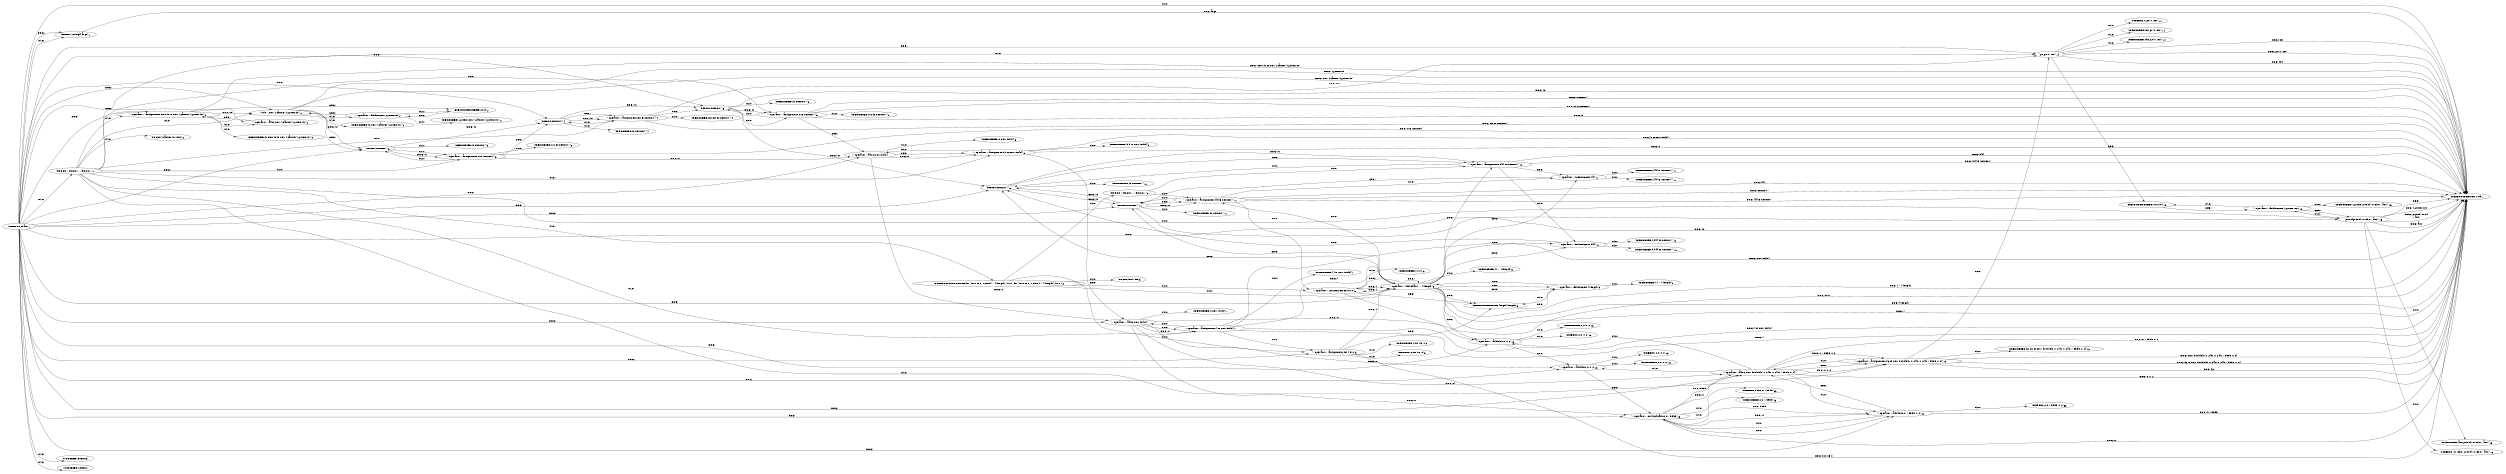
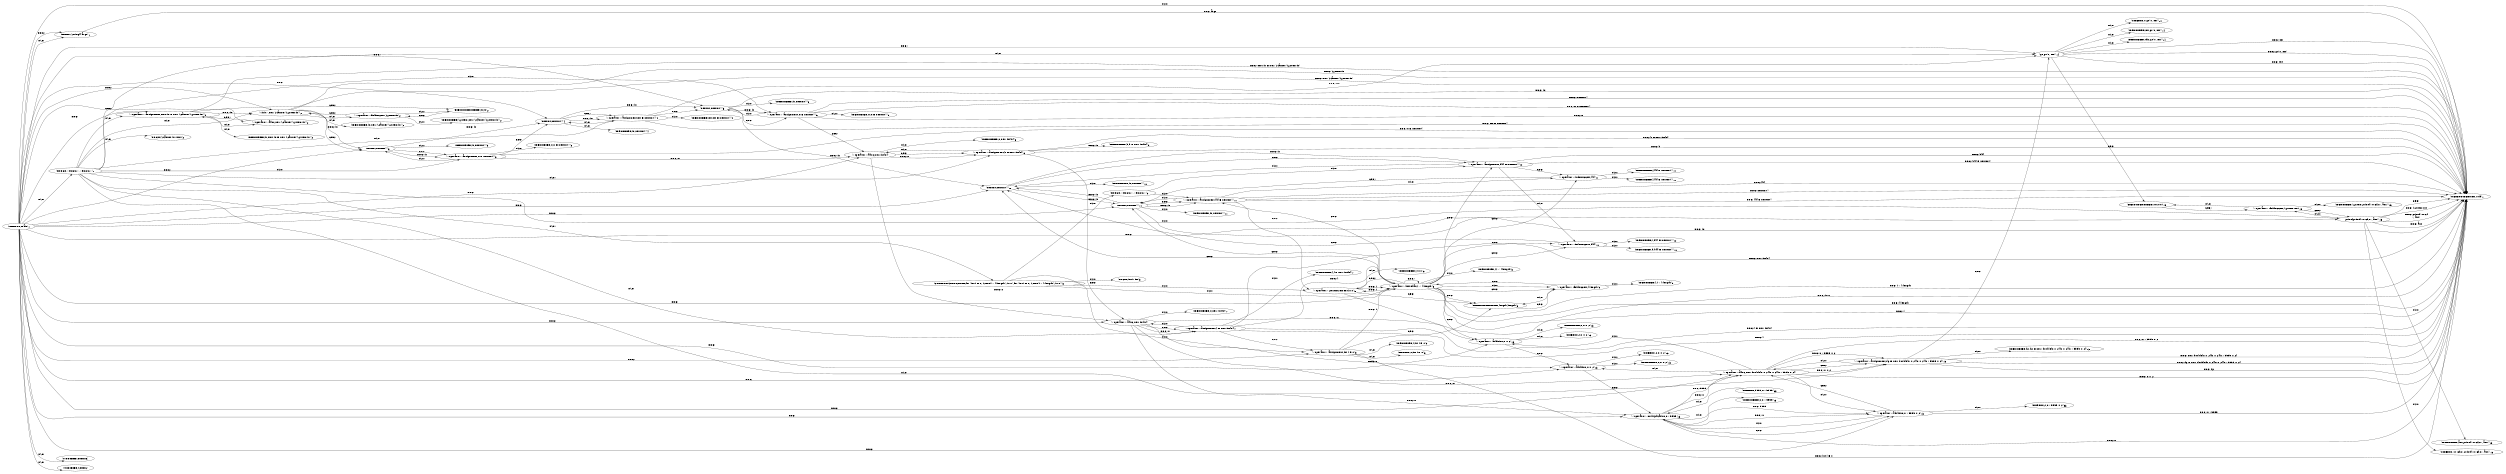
(1093, 145) -> (1093, 145)
(1708, 397) -> (1708, 401)
